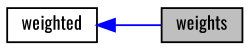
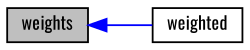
(138, 25) -> (130, 25)
